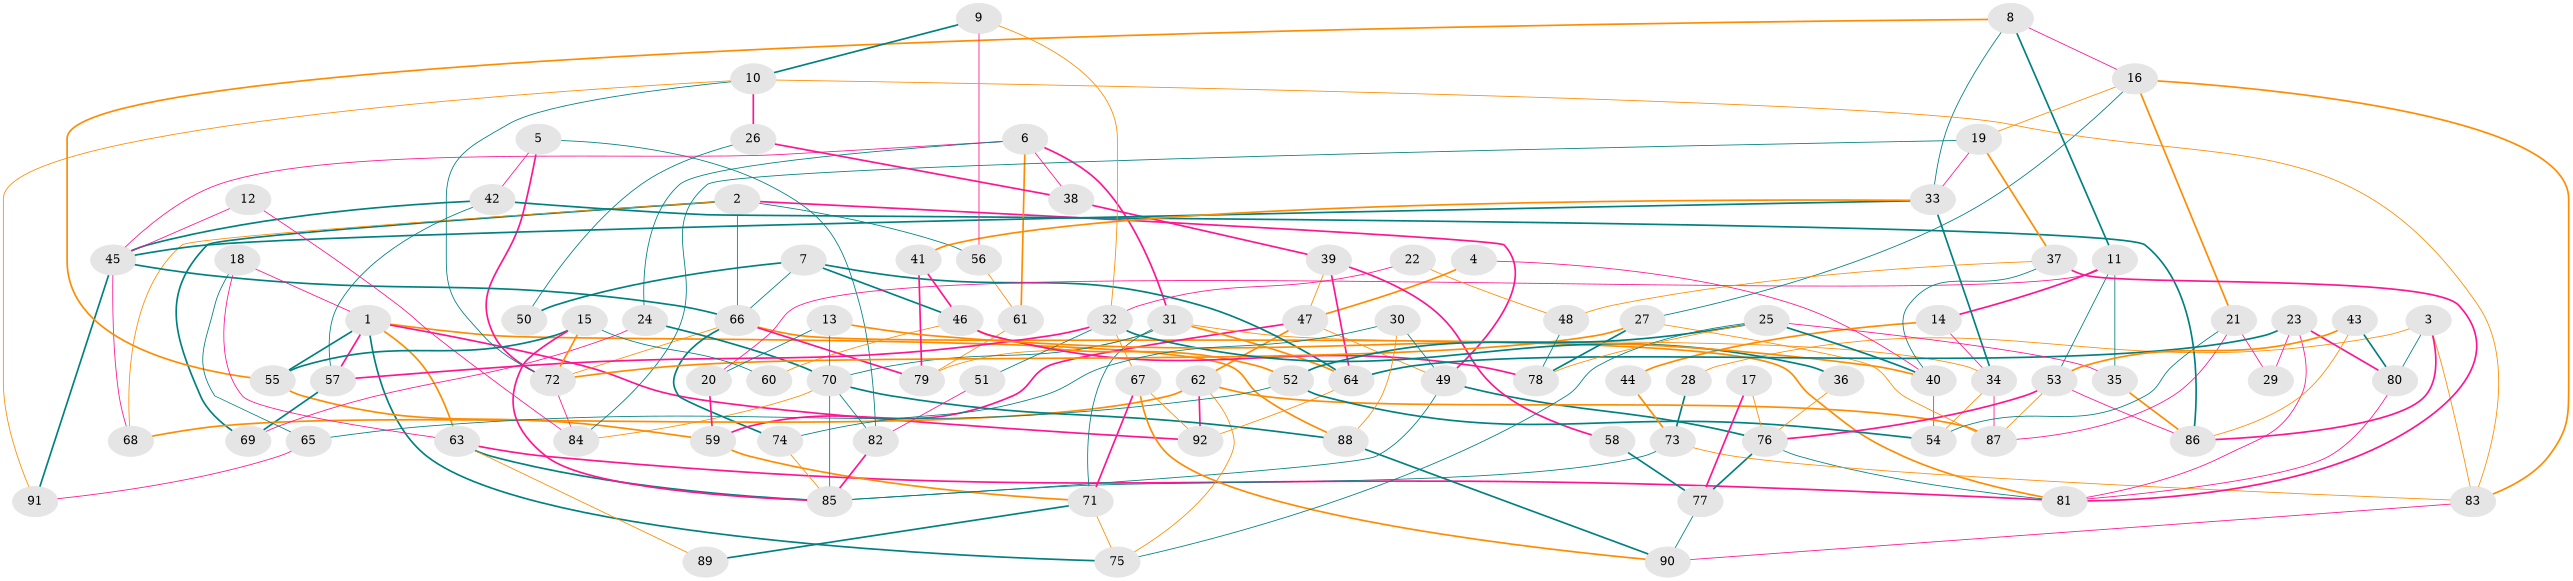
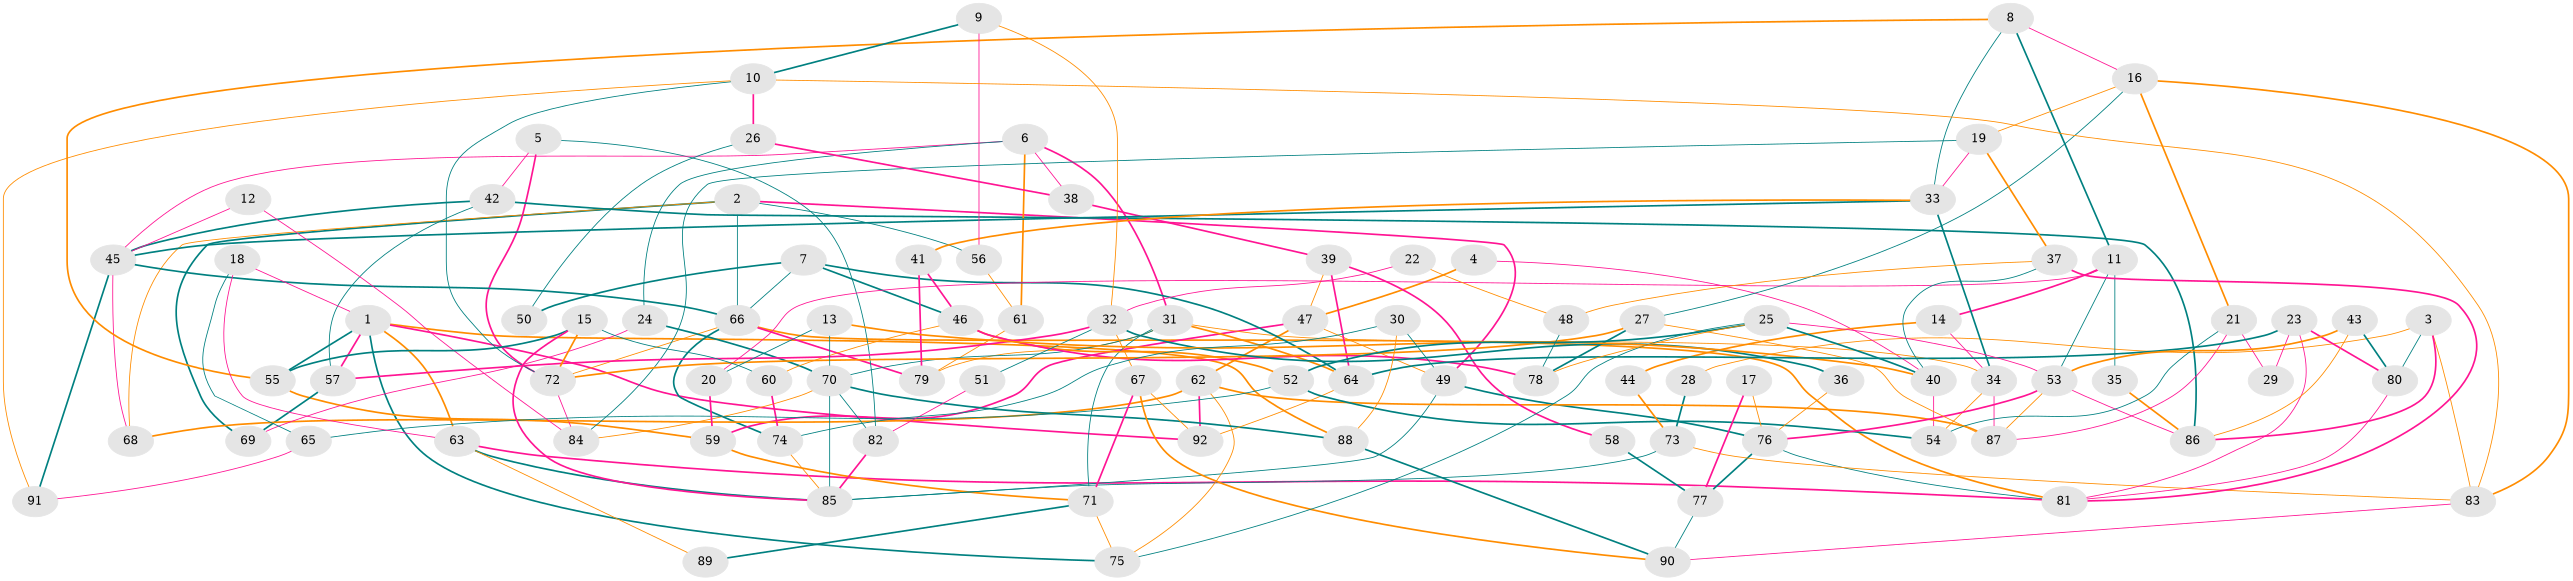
(1968, 345) -> (1940, 345)
none -> (775, 411)
